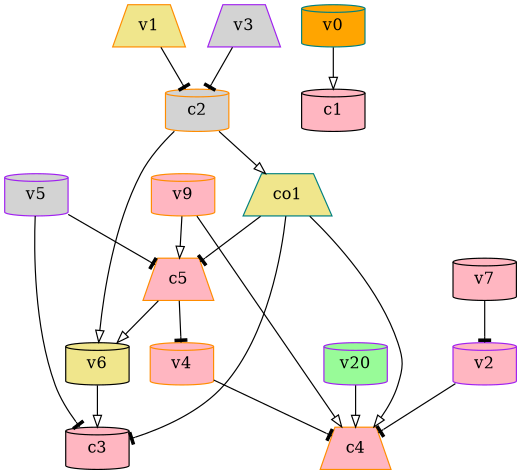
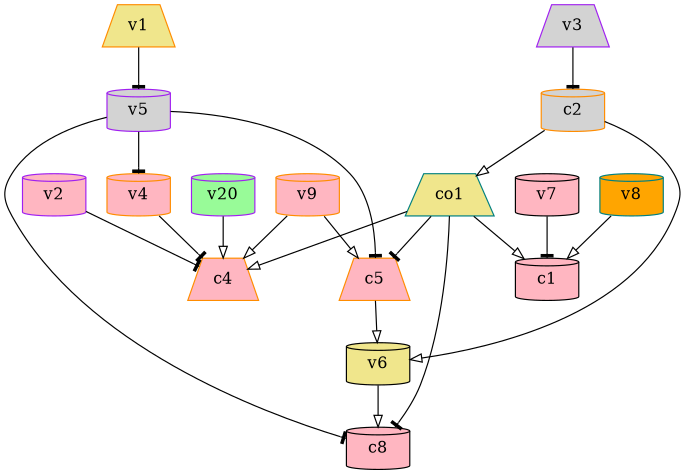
(333, 26) -> (632, 195)
(172, 66) -> (139, 65)
none -> (494, 234)
(180, 319) -> (139, 150)
(485, 319) -> (547, 234)
(97, 448) -> (378, 448)
